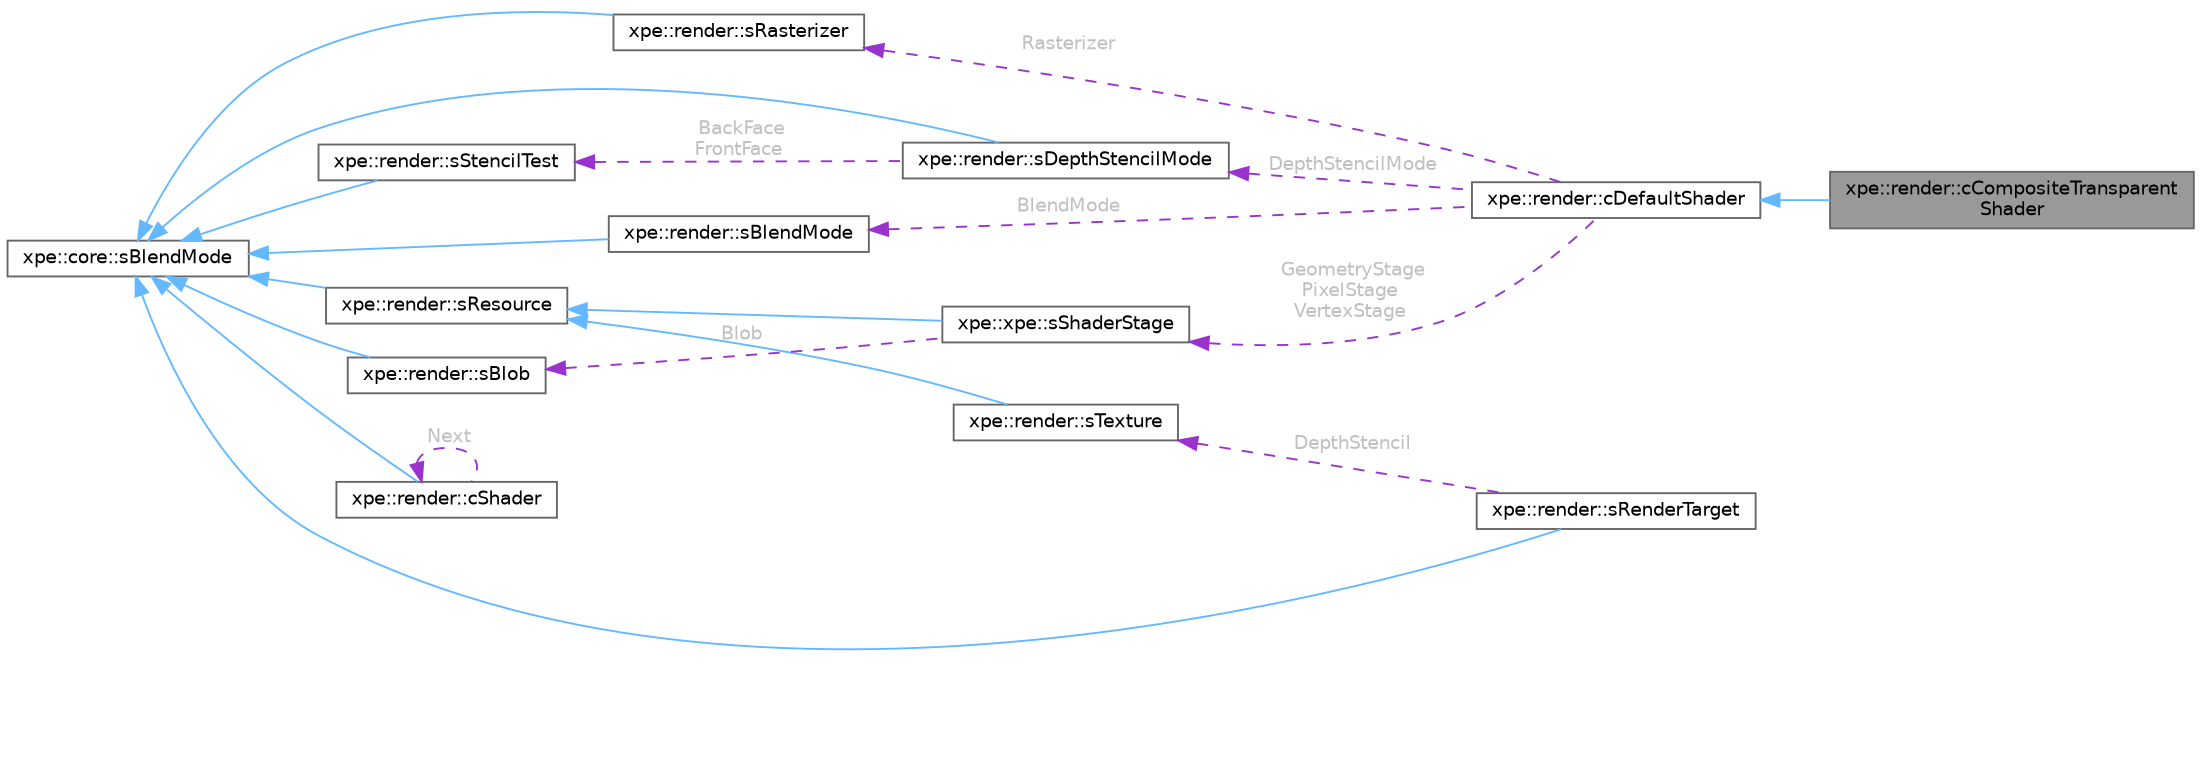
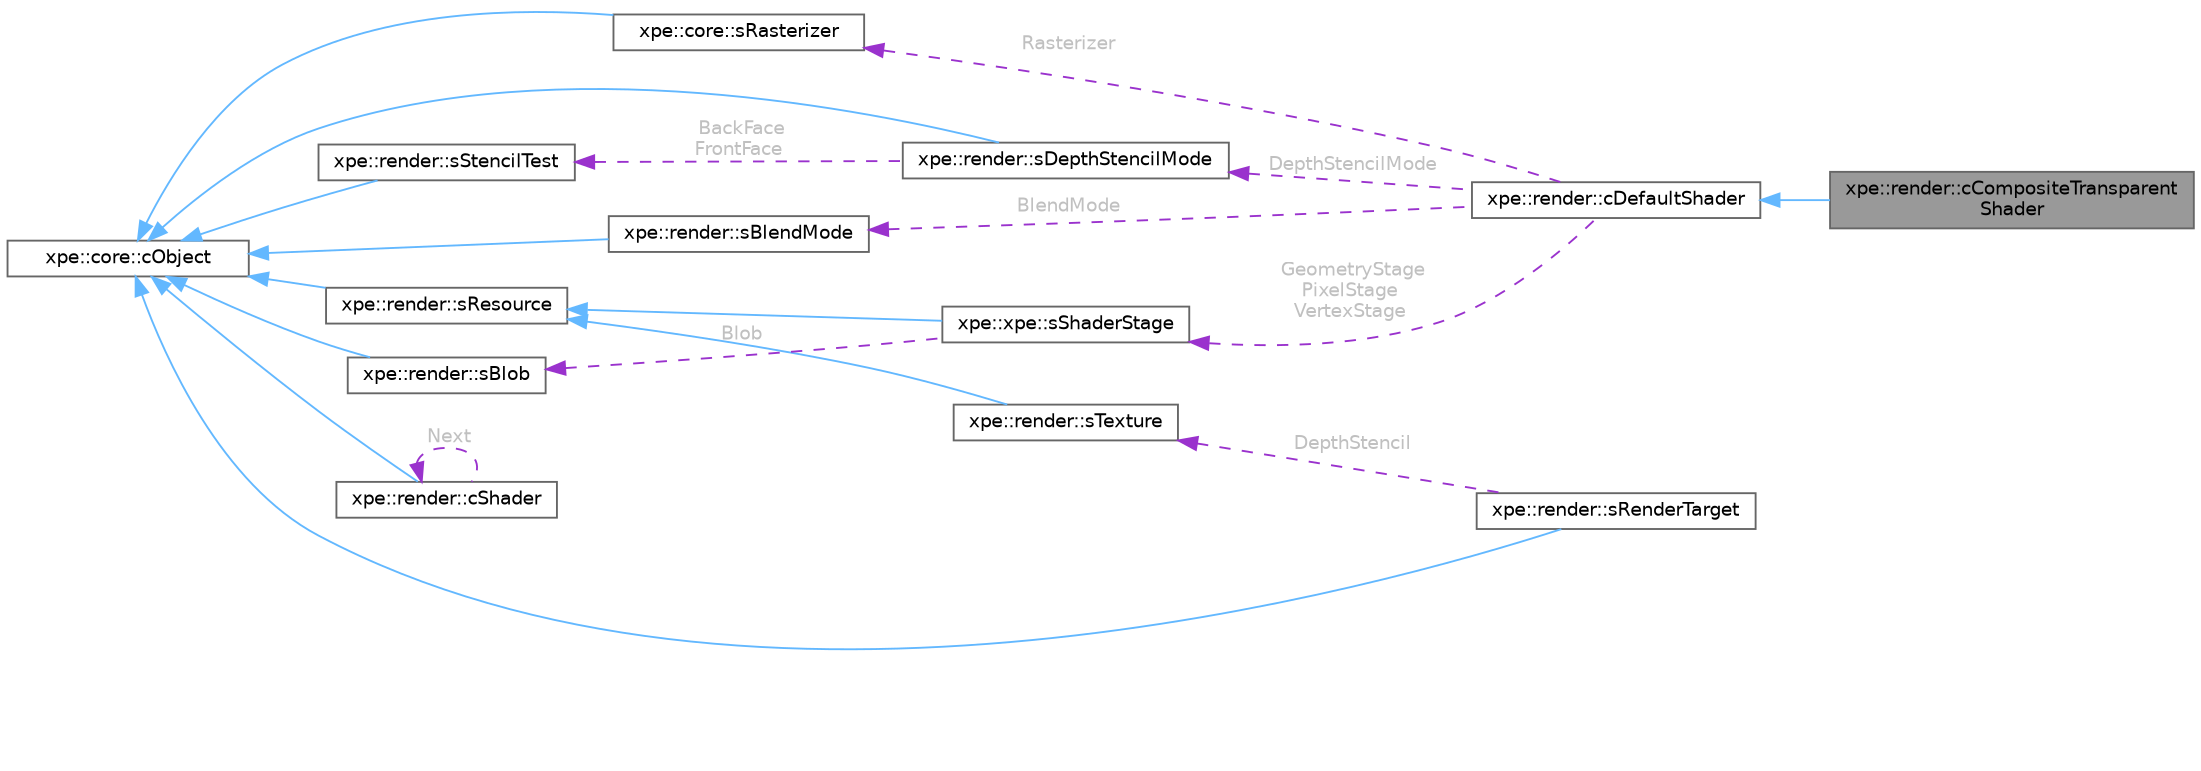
(739, 32) -> (739, 32)
(128, 259) -> (128, 259)
